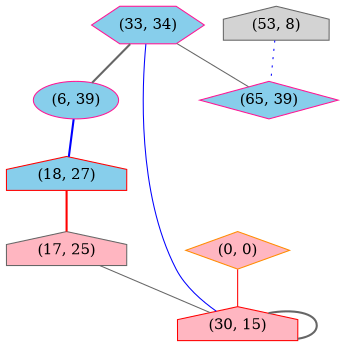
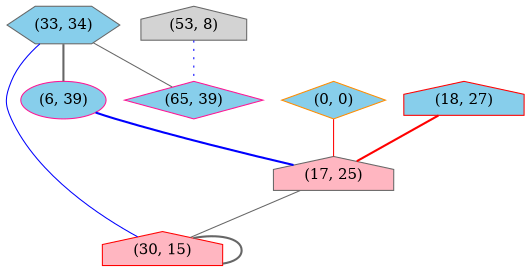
(148, 25) -> (63, 25)
(71, 138) -> (194, 141)
(238, 250) -> (334, 100)
(238, 288) -> (334, 138)
